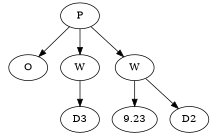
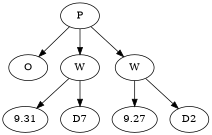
none -> (25, 119)
(80, 119) -> (80, 119)
(135, 119) -> (135, 119)
